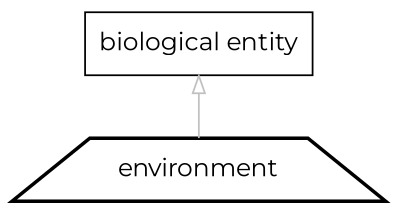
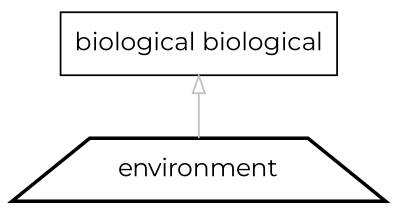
(199, 44) -> (199, 44)
